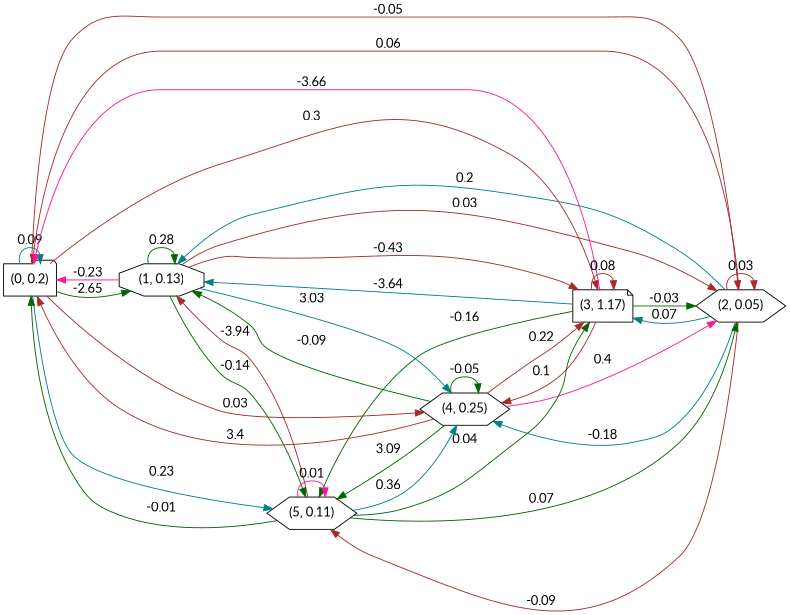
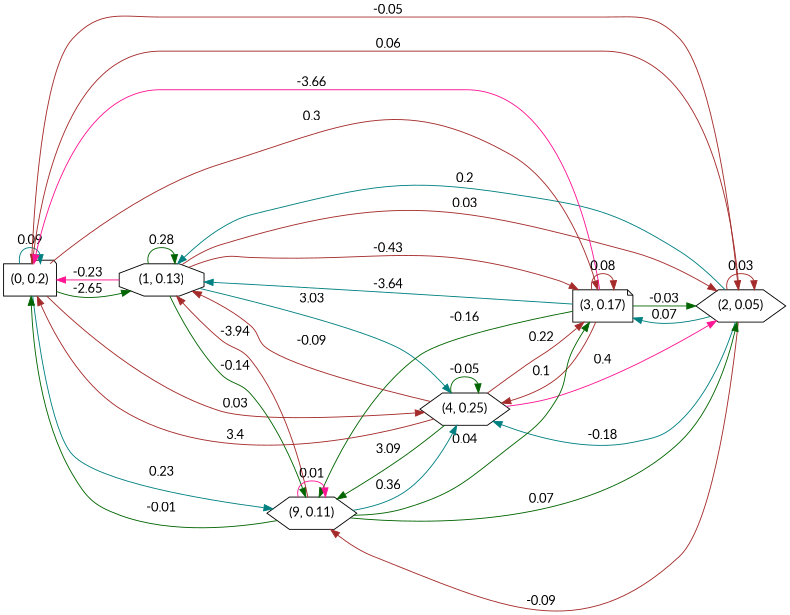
(603, 306) -> (603, 306)
(306, 366) -> (306, 366)
(312, 513) -> (312, 513)
